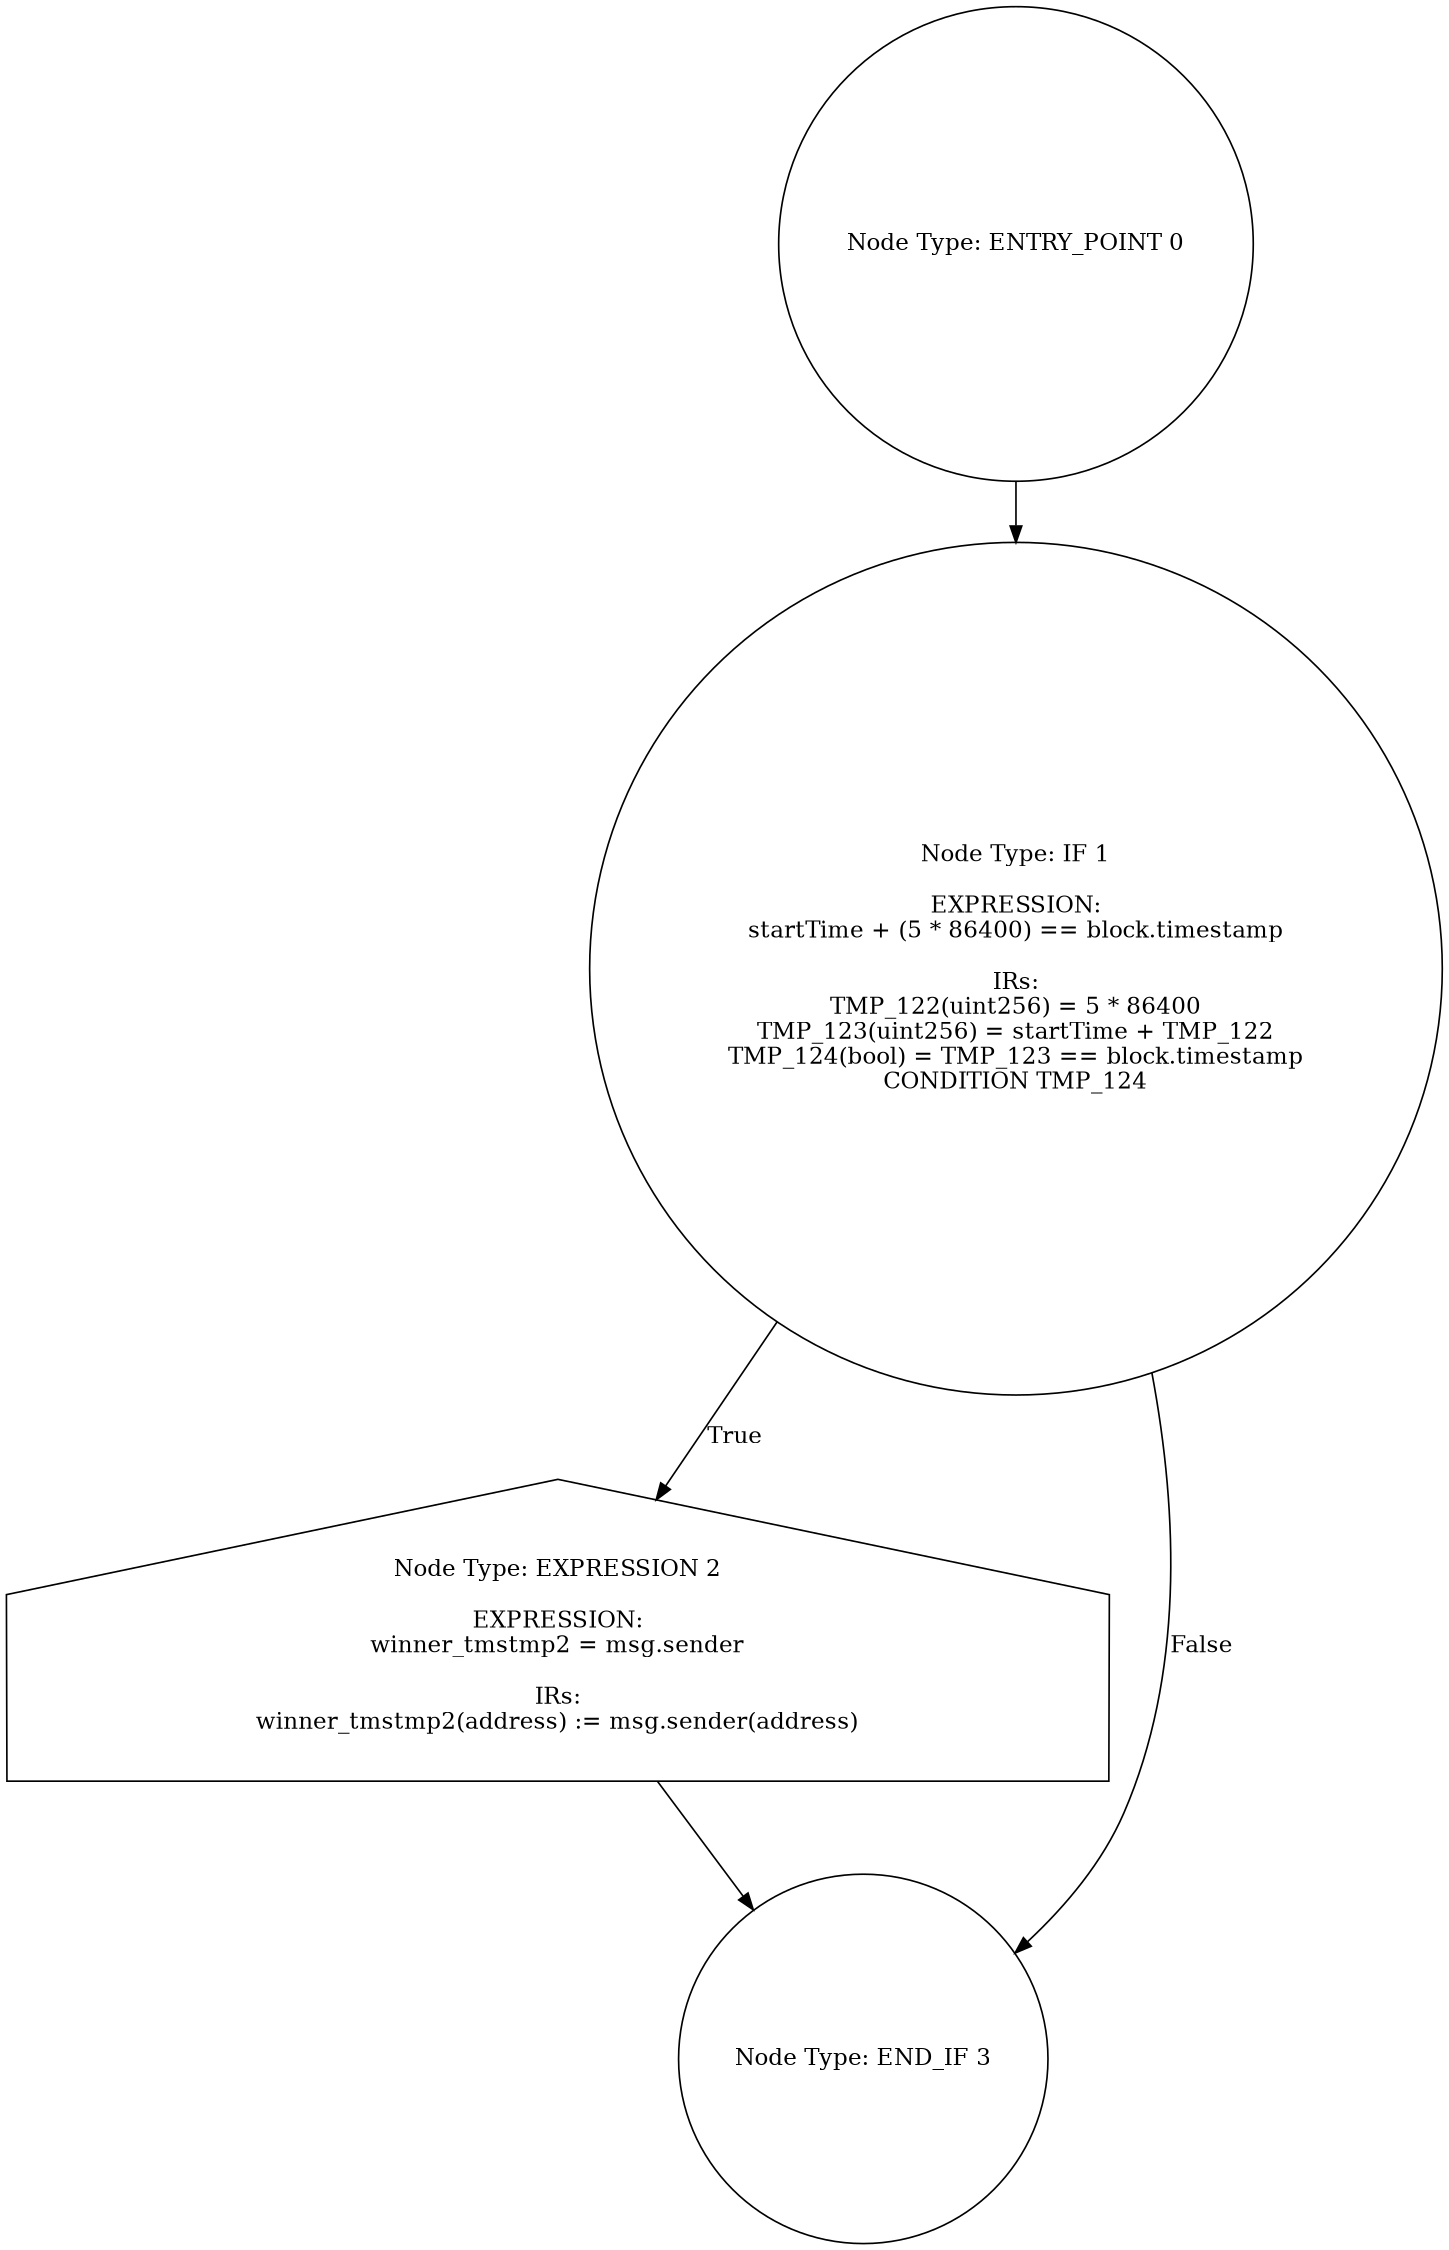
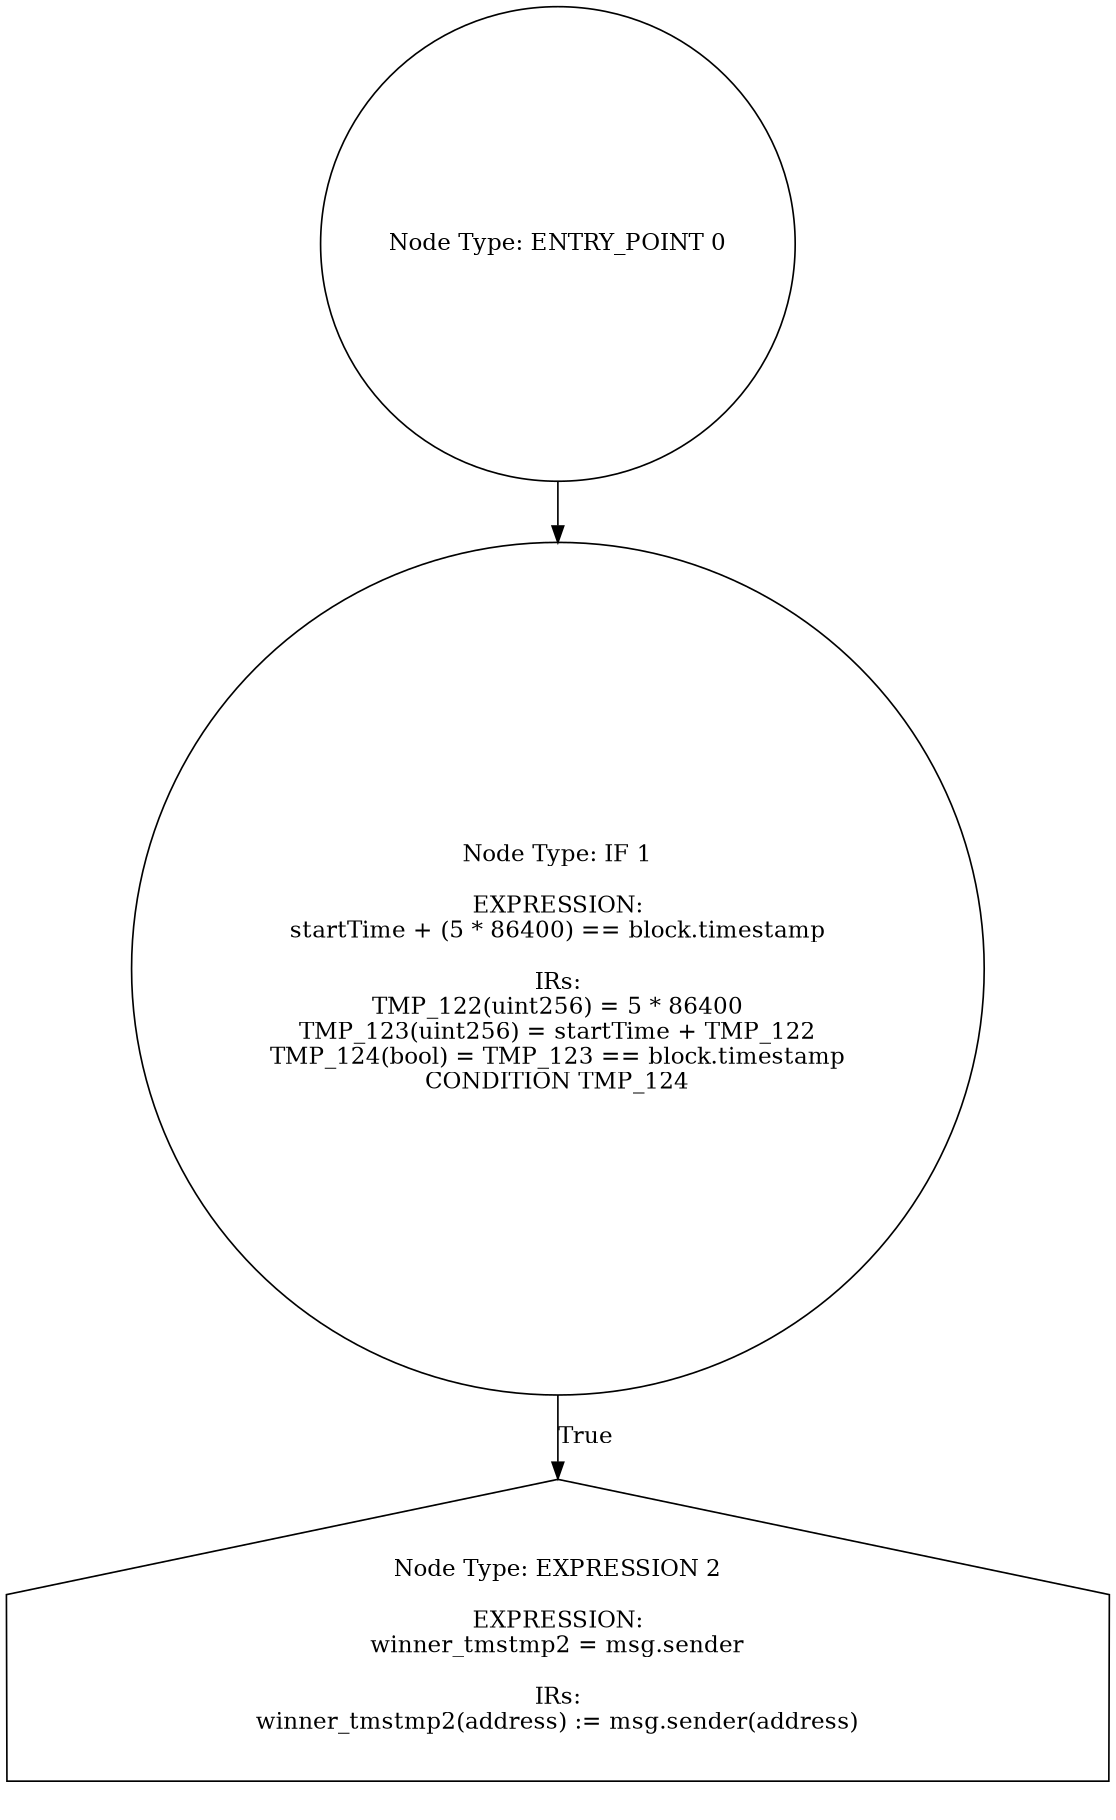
(863, 2059) -> none
